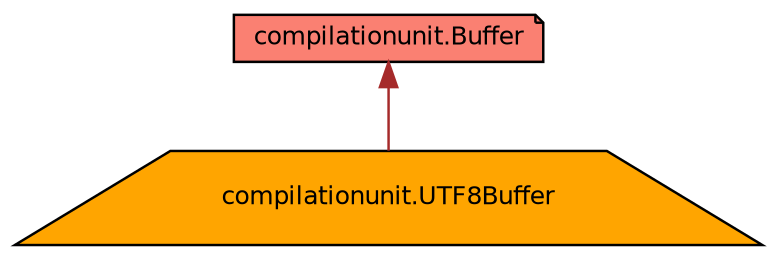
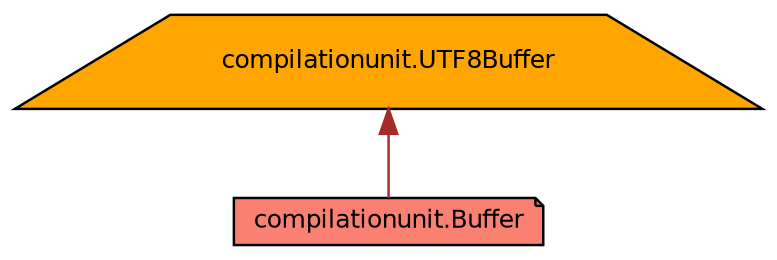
(389, 119) -> (389, 166)
